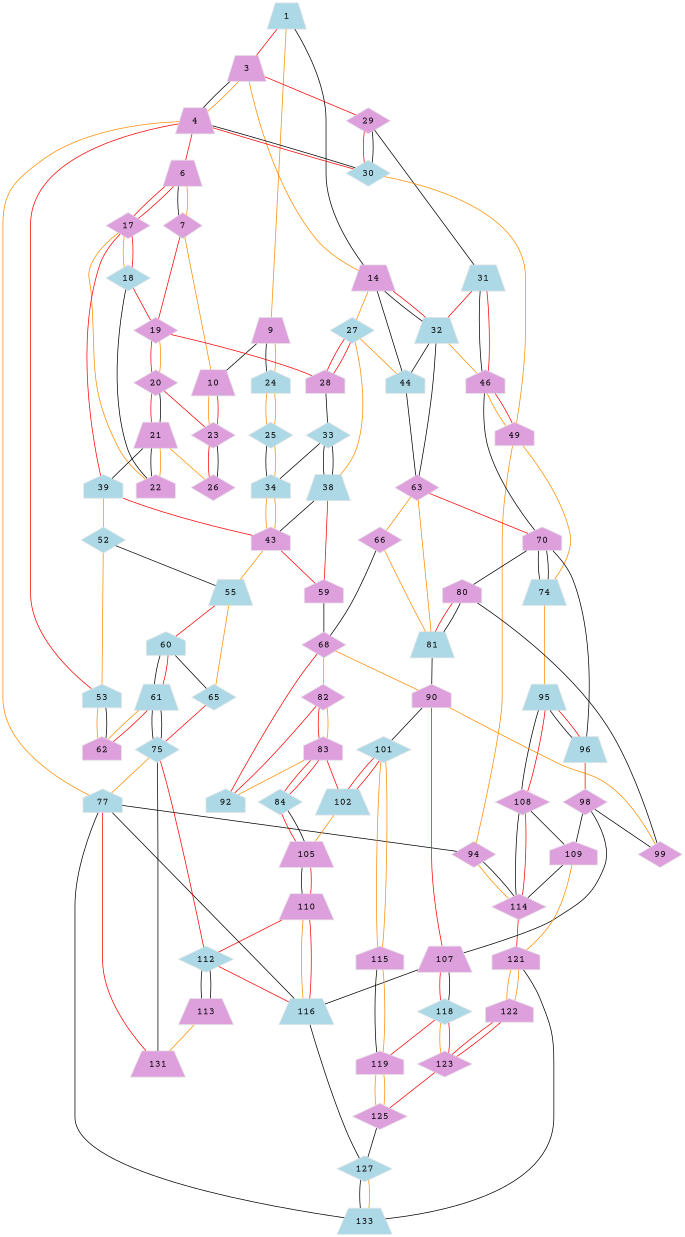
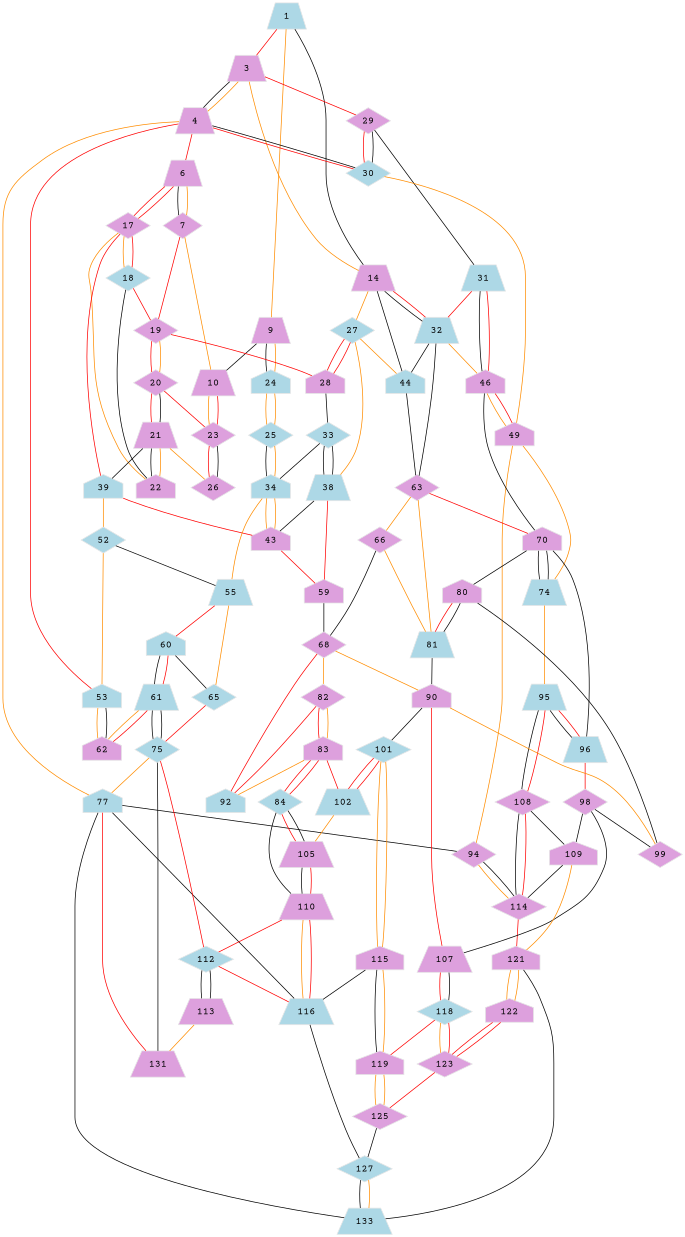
(252, 565) -> (240, 538)
none -> (270, 856)
(369, 988) -> (344, 985)
